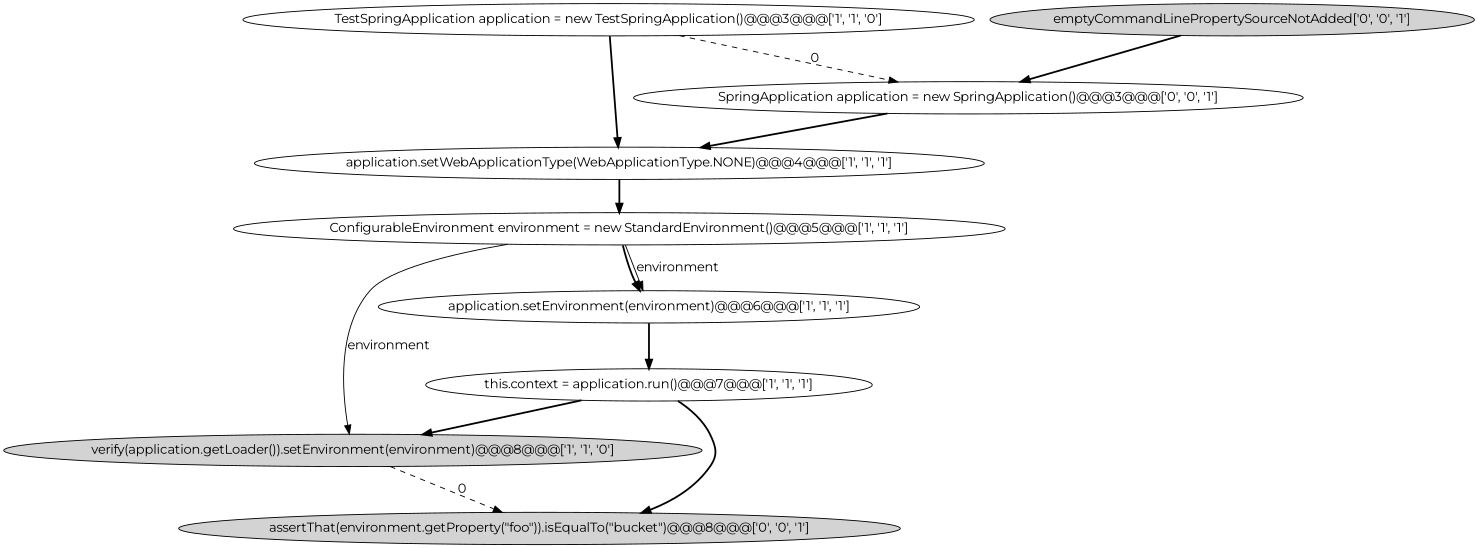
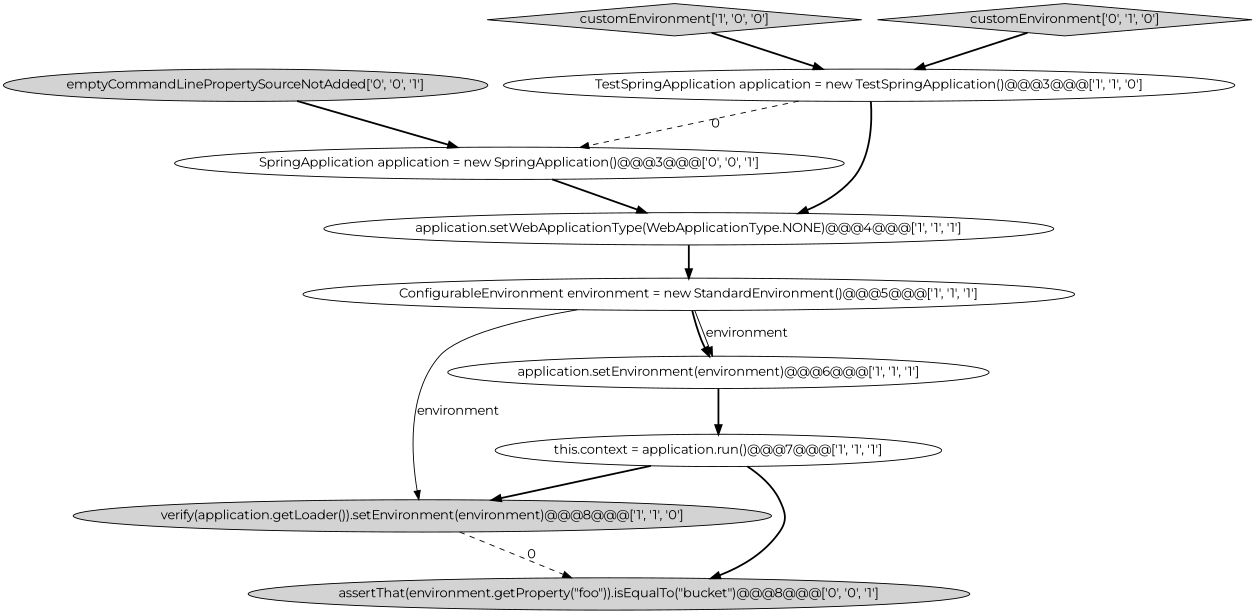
none -> (674, 20)
none -> (1065, 20)
